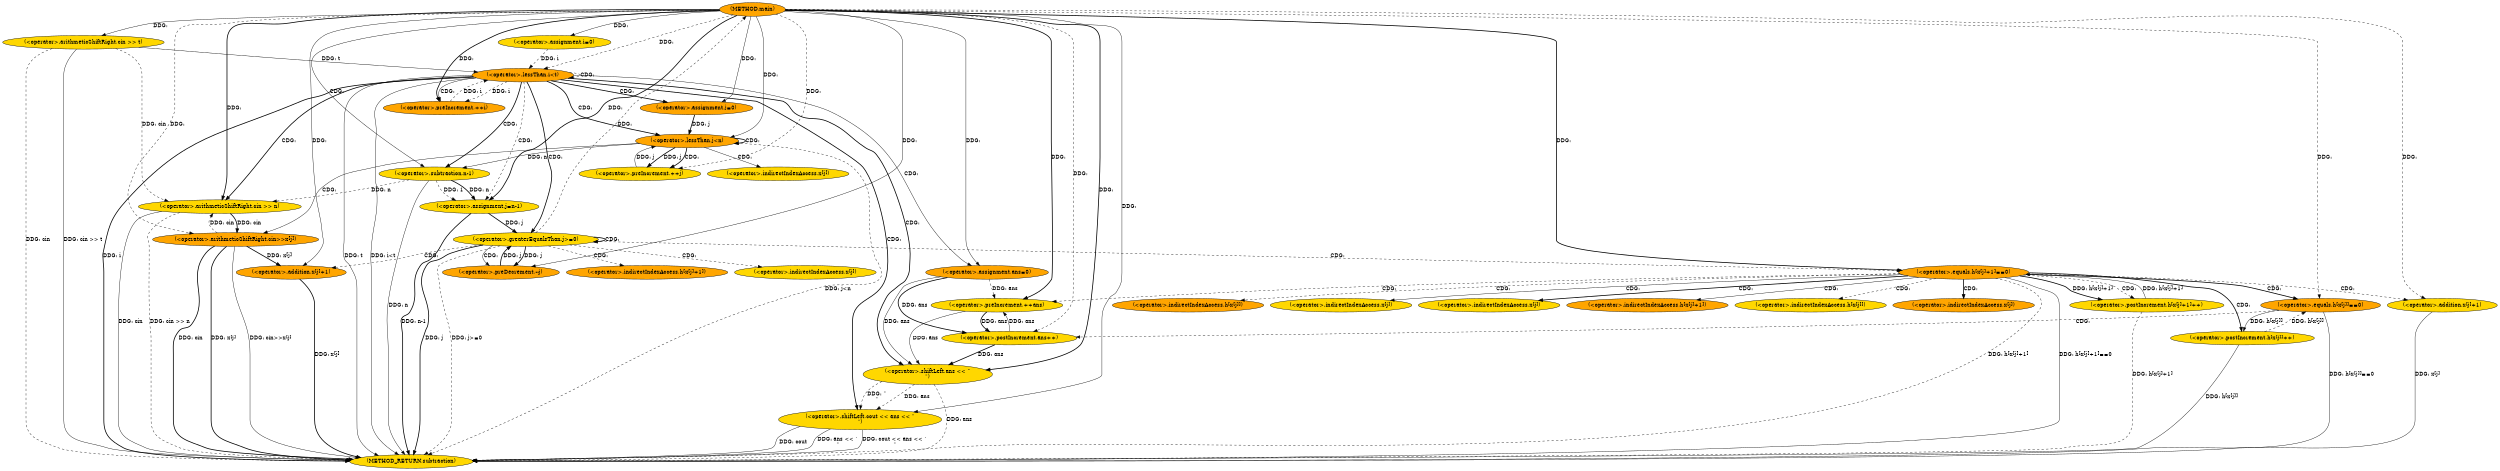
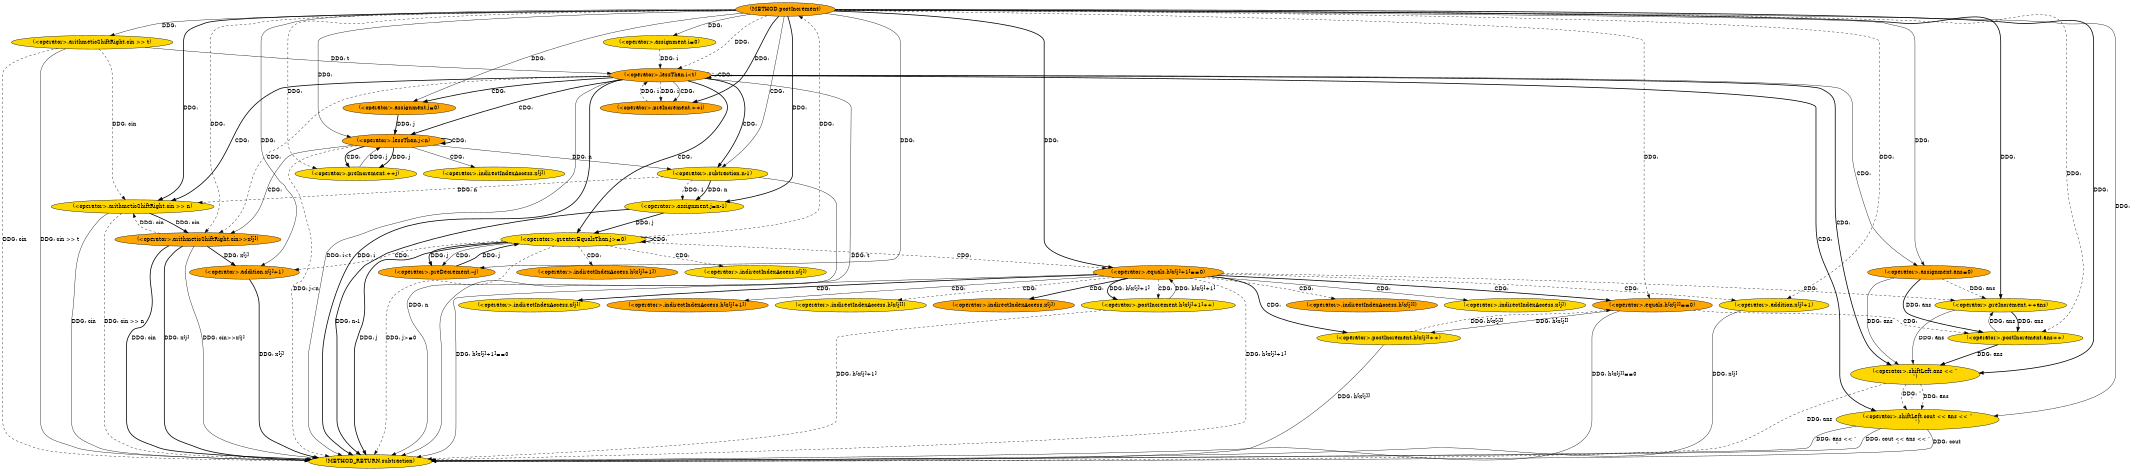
(752, 9) -> (785, 9)
(515, 142) -> (384, 91)
